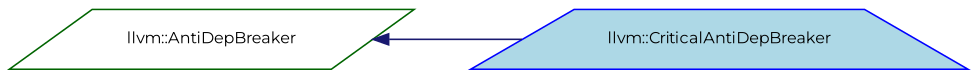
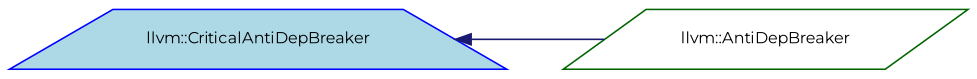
(456, 39) -> (538, 39)
